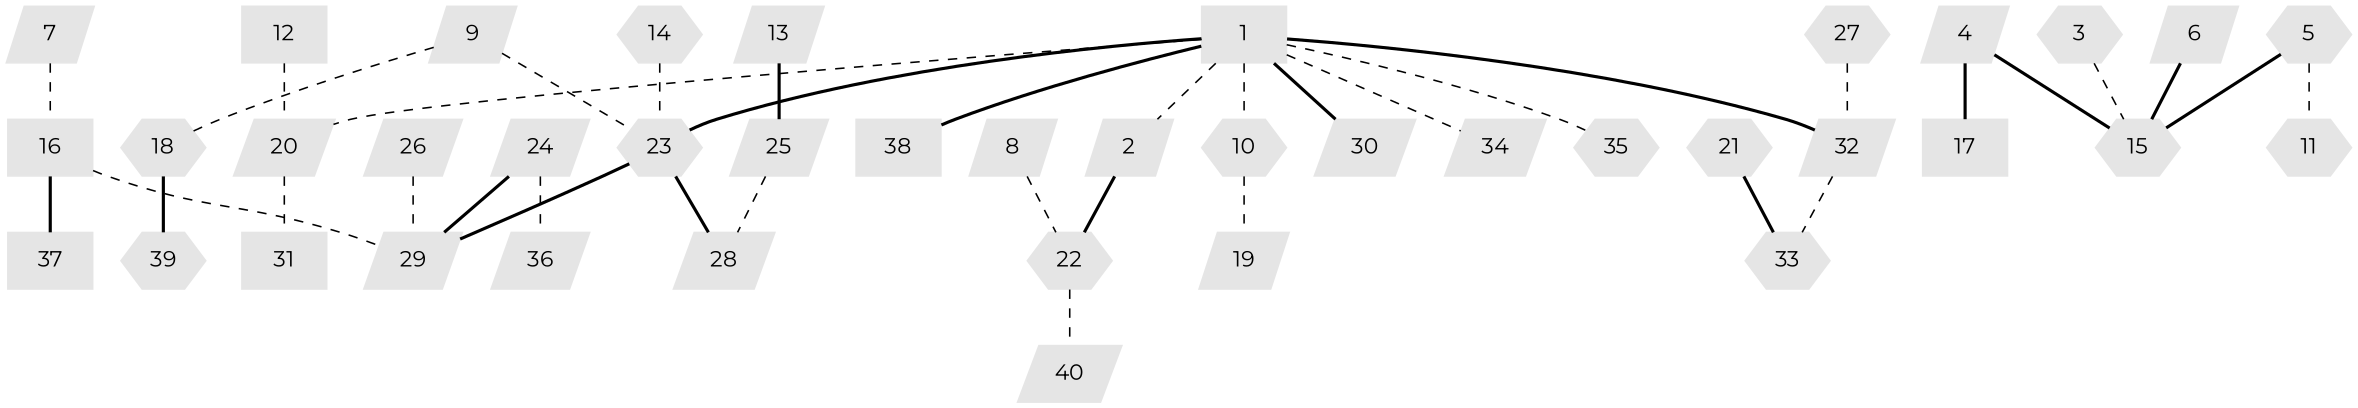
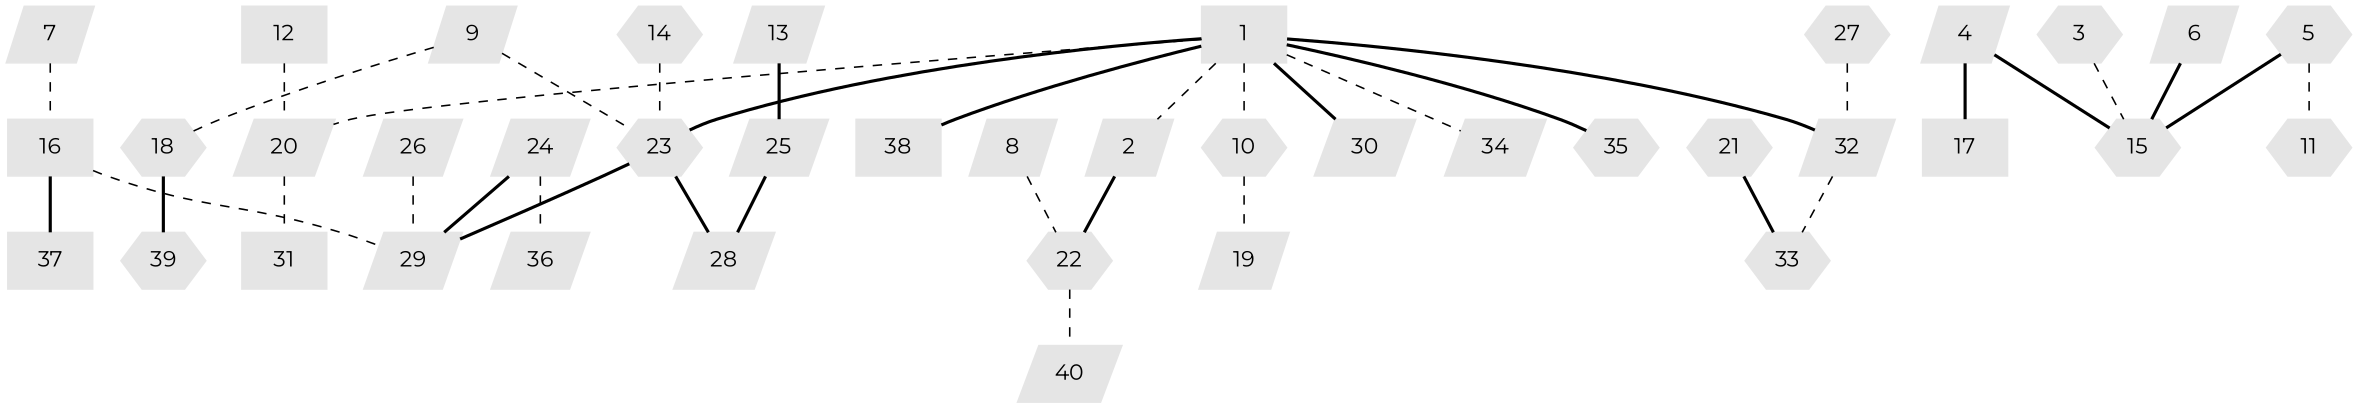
(1438, 81) -> (1438, 81)
(752, 204) -> (752, 204)
